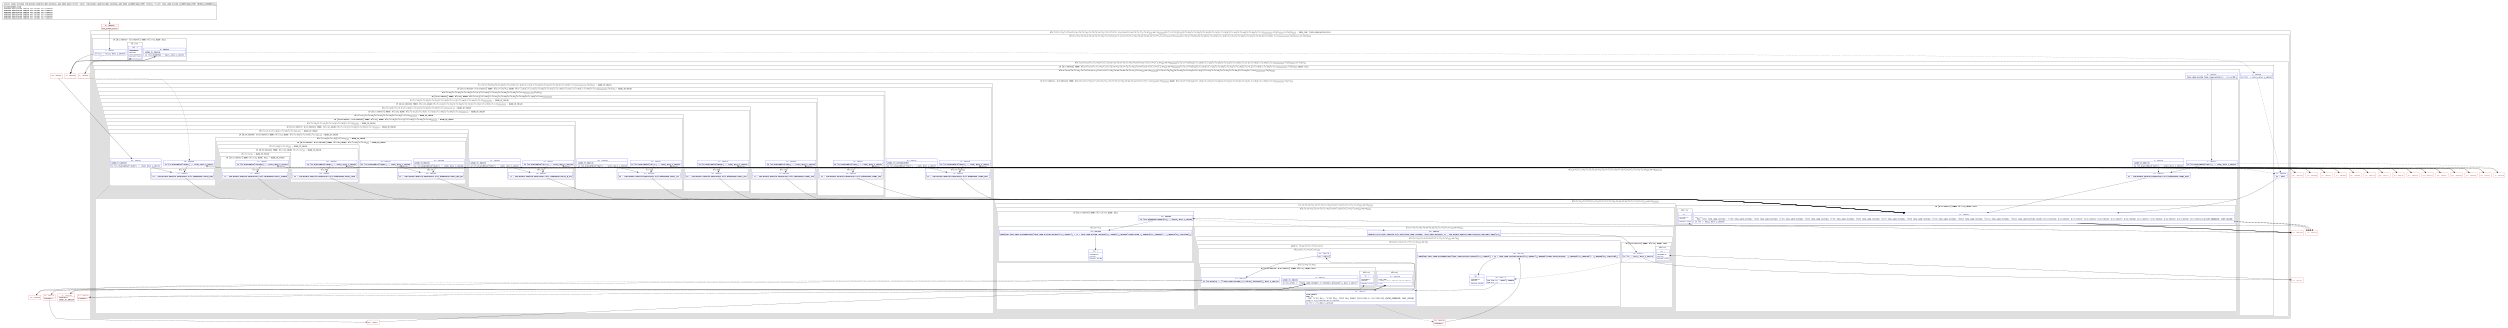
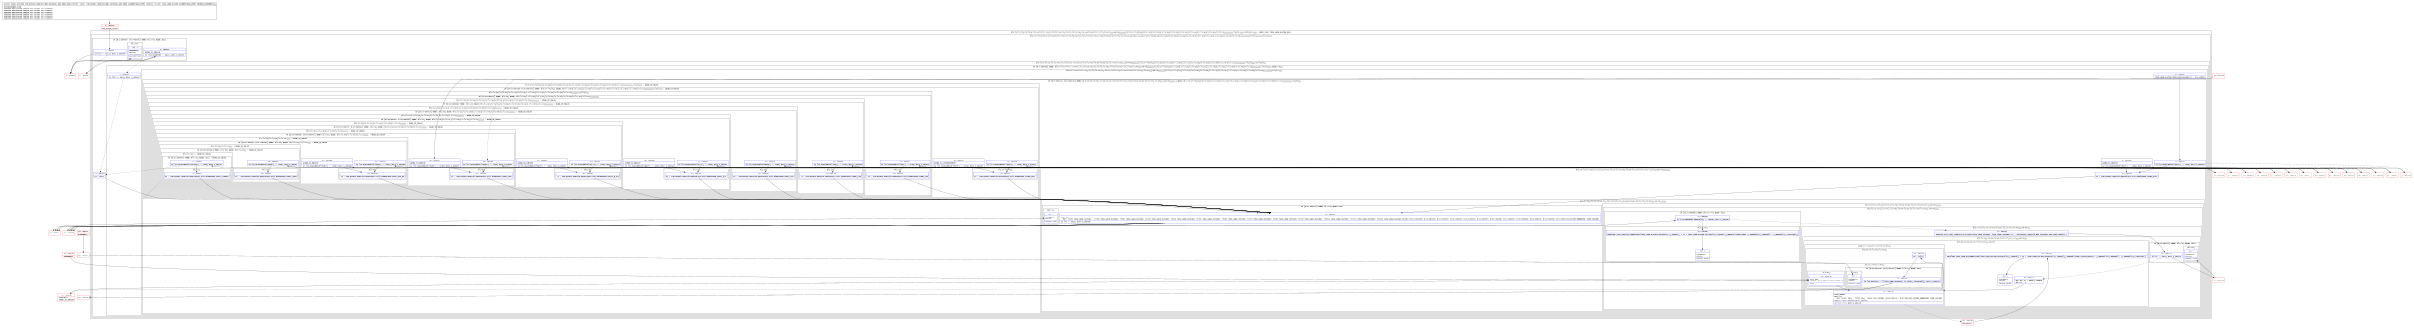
(2471, 175) -> none
(1320, 280) -> none
